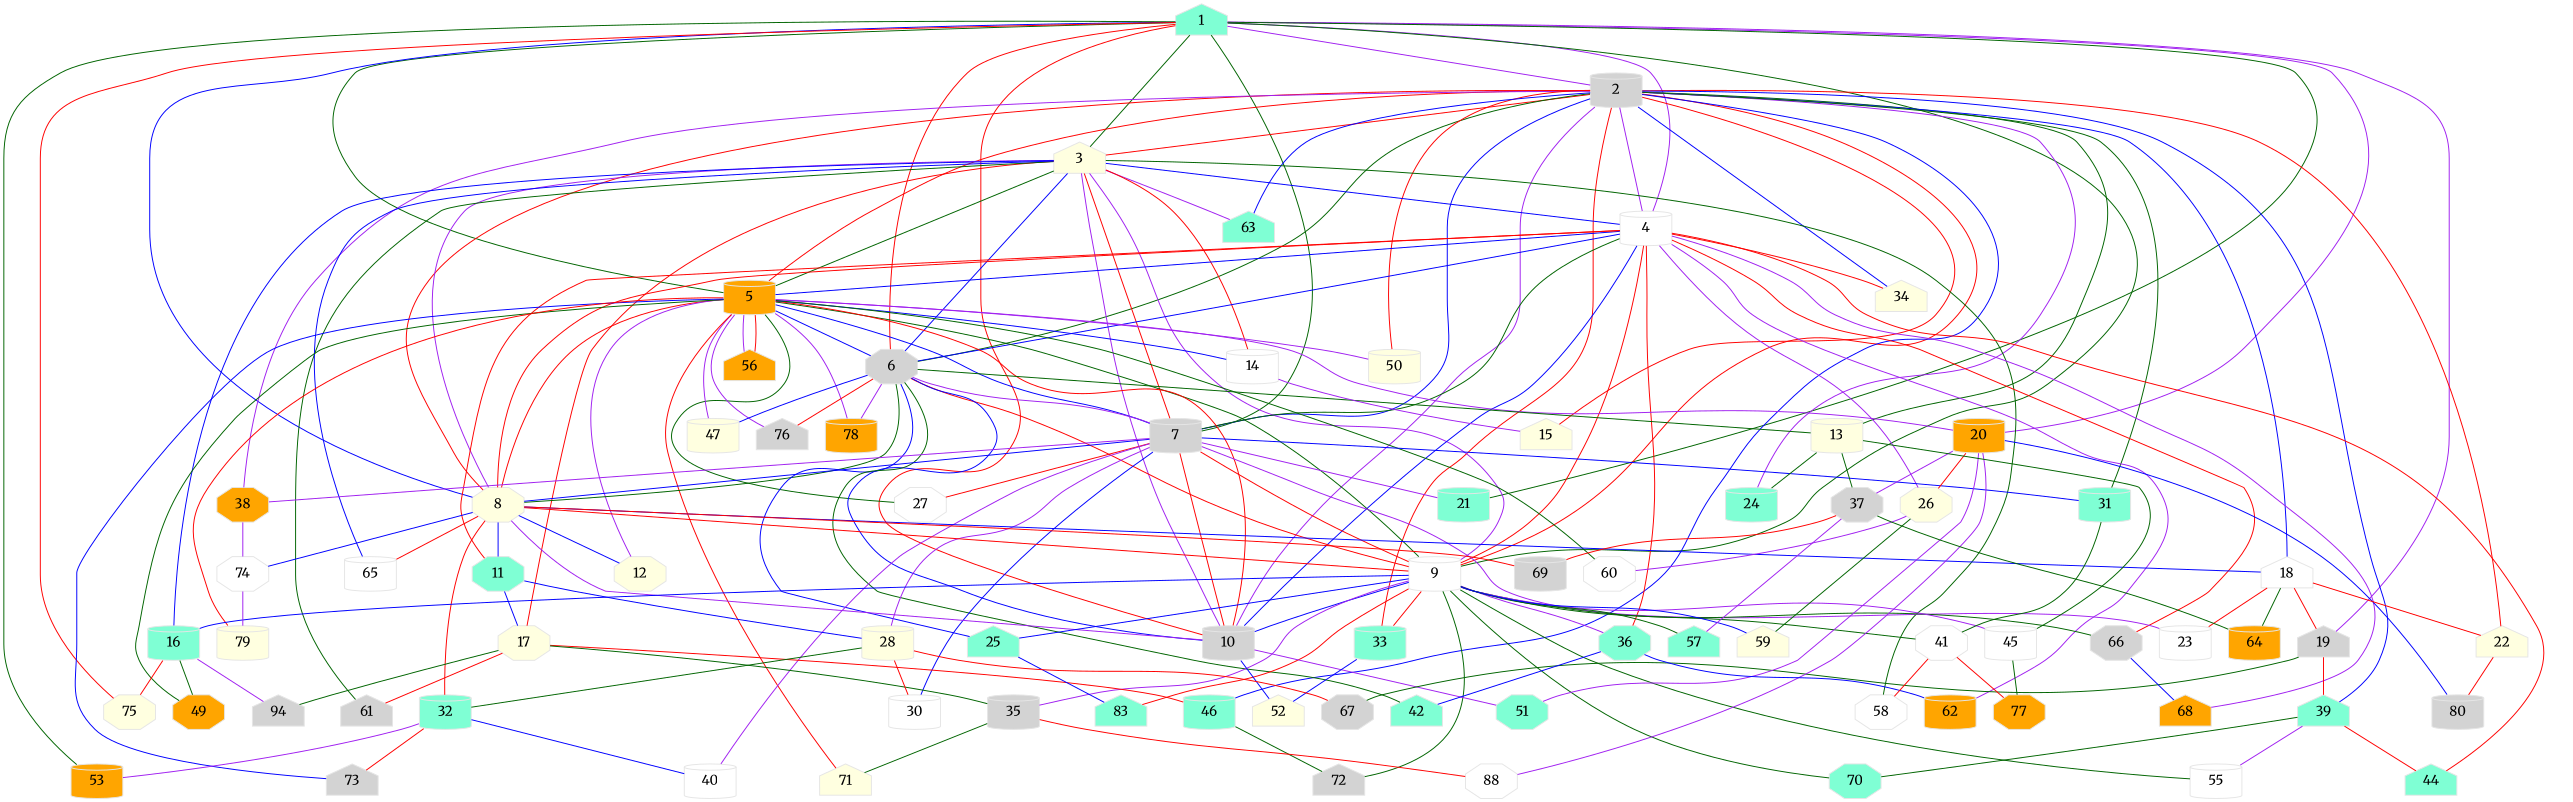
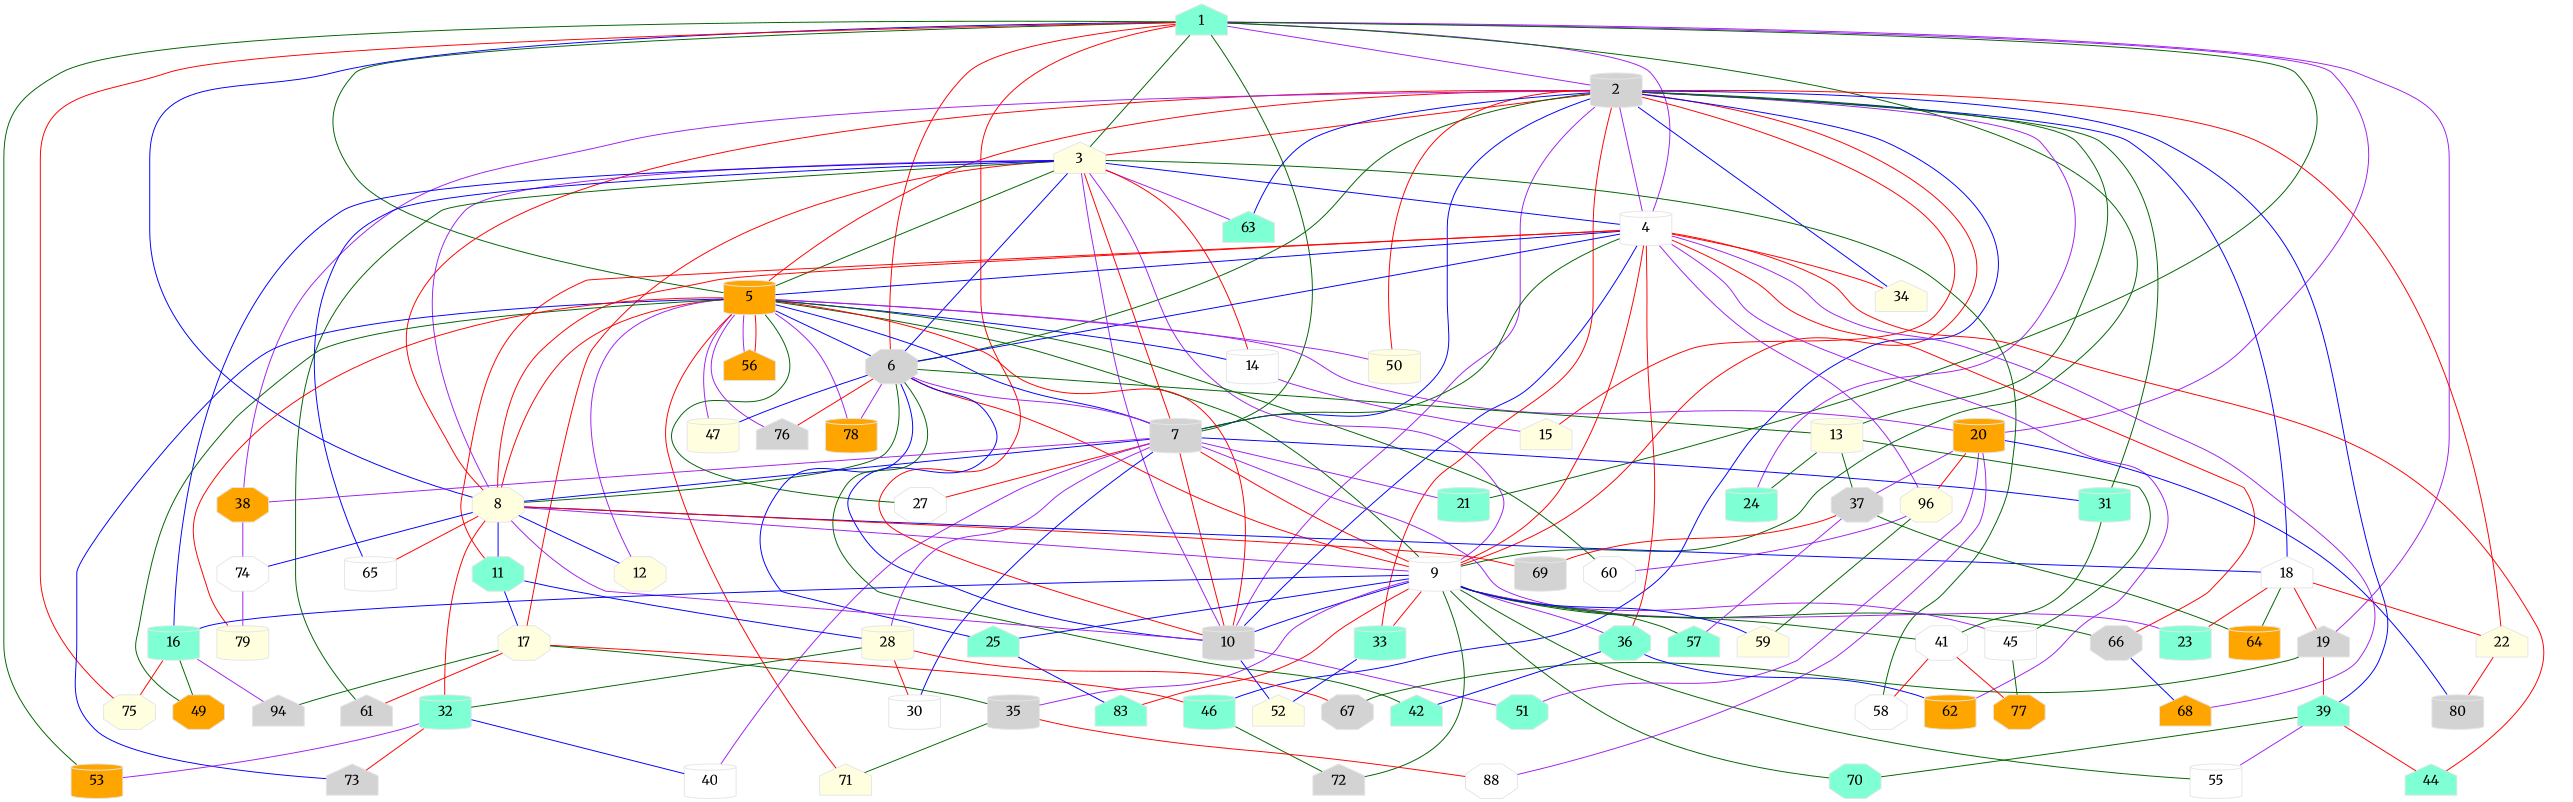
(1926, 505) -> (1926, 505)
(944, 538) -> (944, 538)
(2185, 643) -> (2185, 643)
